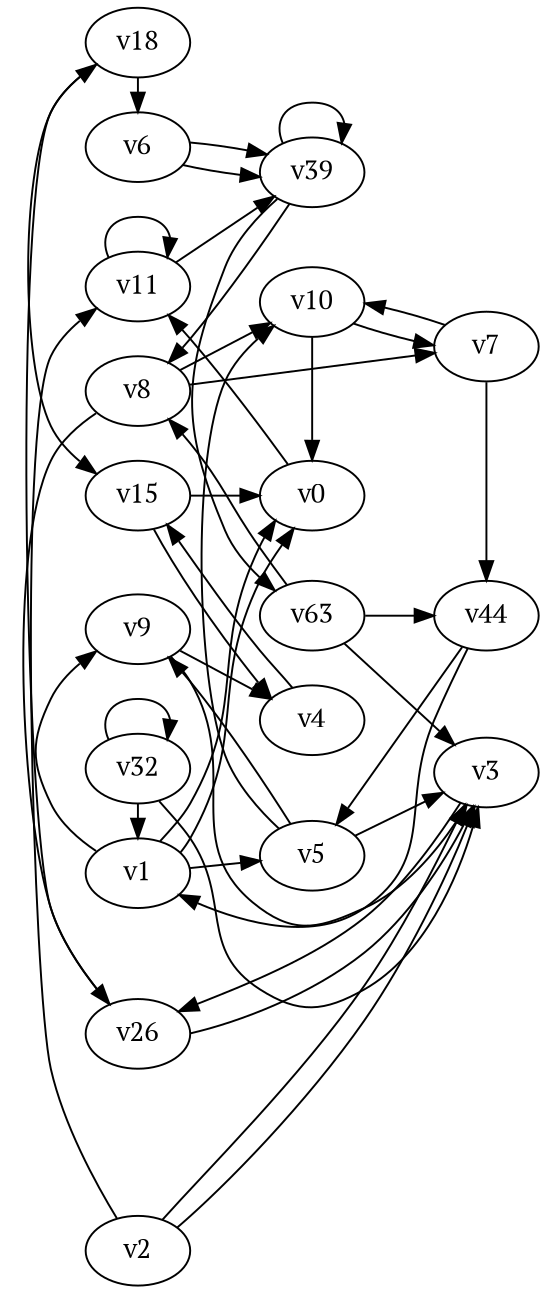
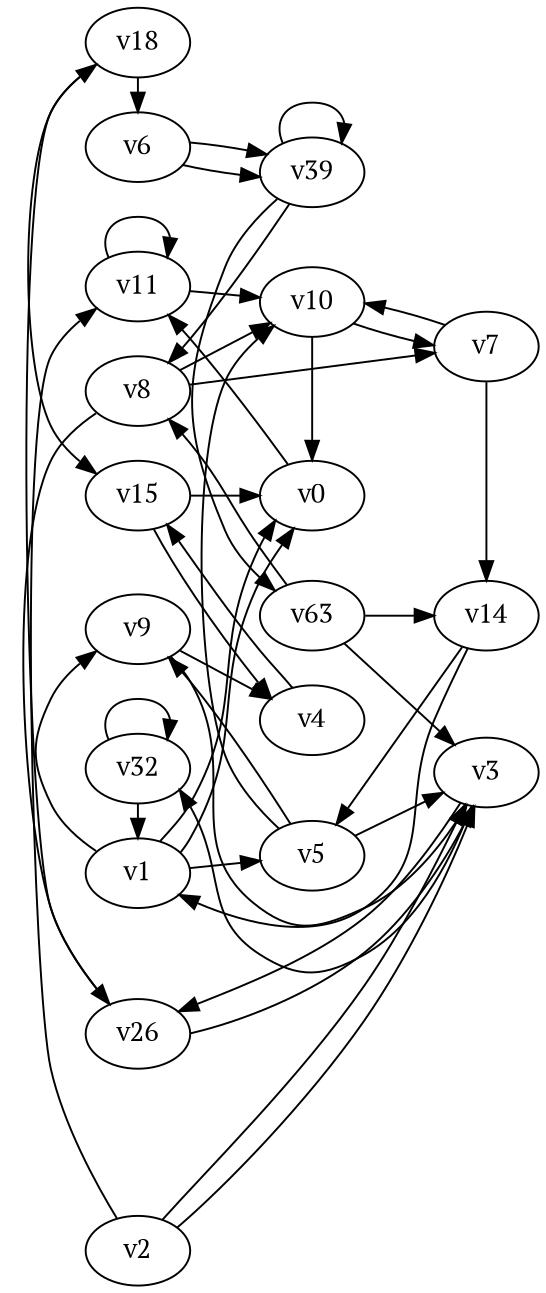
(217, 235) -> (203, 292)
(486, 616) -> (486, 616)
(302, 1007) -> (310, 972)
